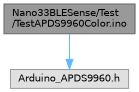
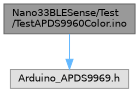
(70, 79) -> (70, 79)
